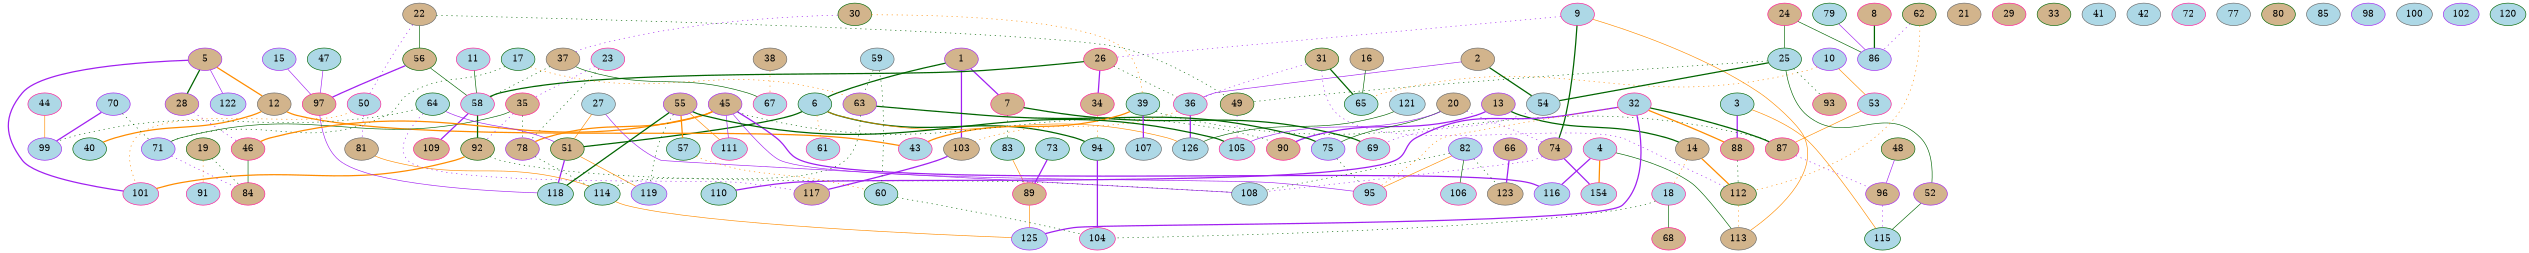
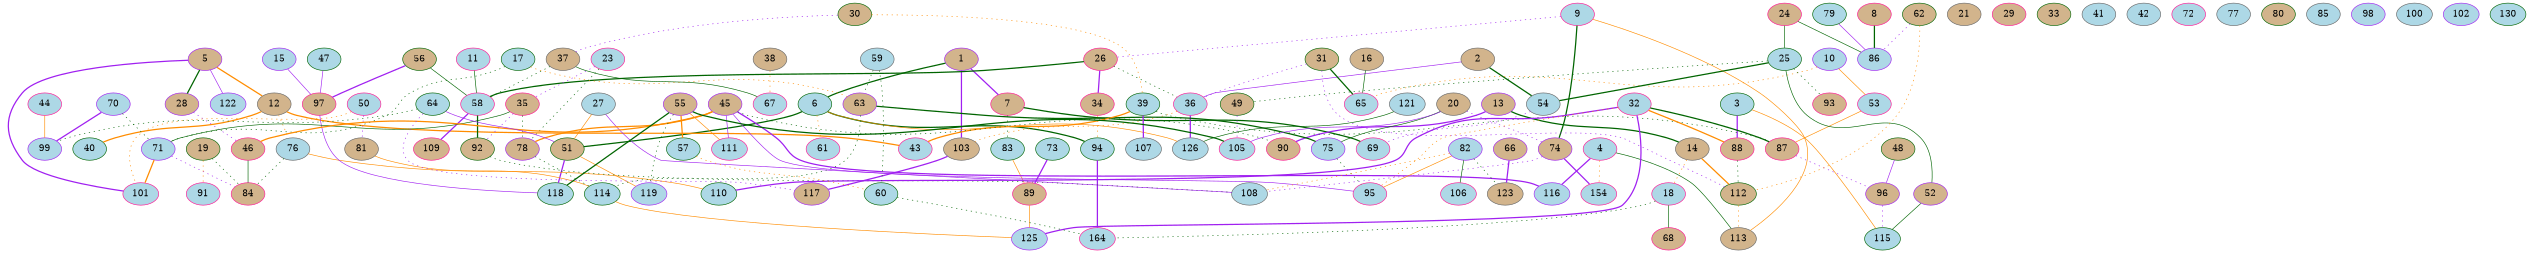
(420, 14) -> none
(2508, 14) -> (2508, 14)
(1361, 104) -> (1361, 104)
none -> (293, 149)
(1367, 170) -> (1367, 170)
(1599, 172) -> (1599, 172)
(311, 175) -> (150, 171)
(1097, 239) -> (1097, 239)
